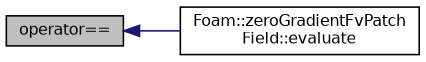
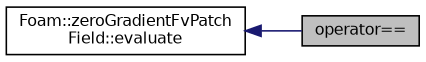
(160, 31) -> (282, 31)
